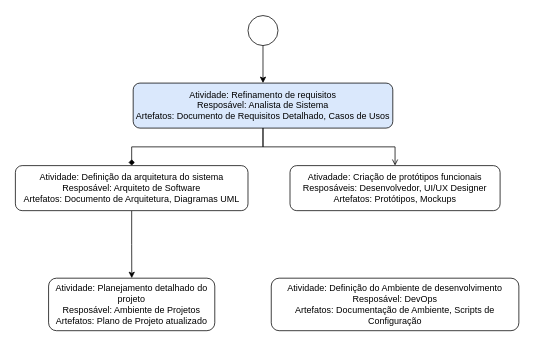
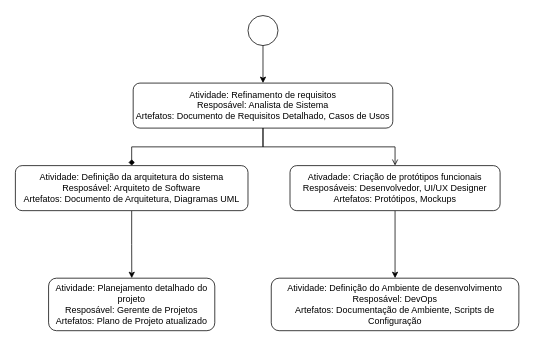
(263, 105) -> (263, 105)
none -> (395, 271)
(132, 304) -> (132, 304)
